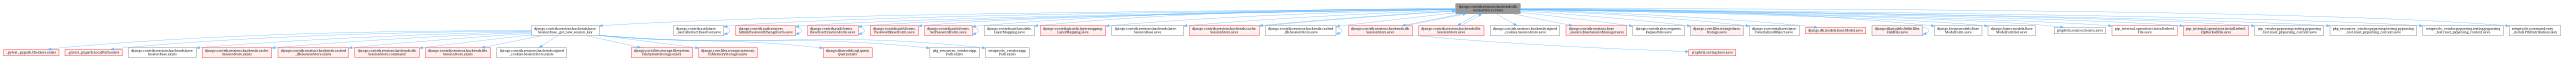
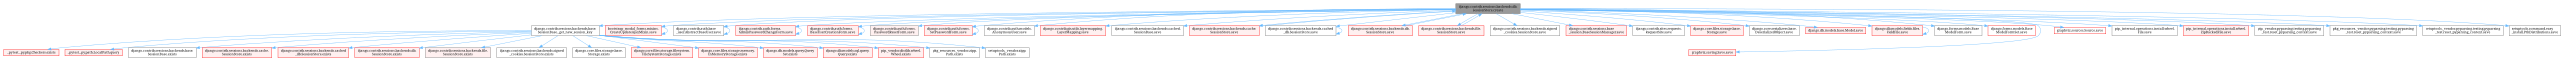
none -> (1755, 17)
none -> (633, 31)
(766, 31) -> (766, 31)
(894, 31) -> (894, 31)
(1009, 31) -> (1009, 31)
(1148, 31) -> (1148, 31)
(1717, 31) -> (1717, 31)
(1897, 31) -> (1897, 31)
(2012, 31) -> (2012, 31)
(2080, 31) -> (2080, 31)
(2145, 31) -> (2145, 31)
(2535, 31) -> (2535, 31)
(1549, 45) -> (2029, 38)
(31, 53) -> (31, 53)
(94, 53) -> (94, 53)
(387, 53) -> (387, 53)
(458, 53) -> (458, 53)
none -> (599, 53)
none -> (790, 53)
none -> (901, 53)
